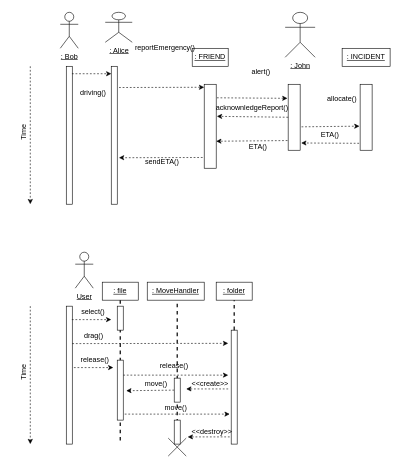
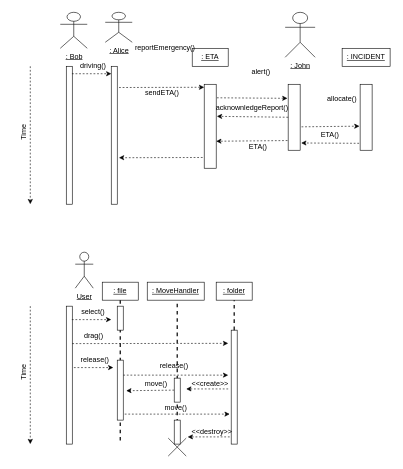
(69, 30) -> (74, 30)
(210, 57) -> (210, 57)
(93, 93) -> (93, 66)
(162, 162) -> (162, 93)
